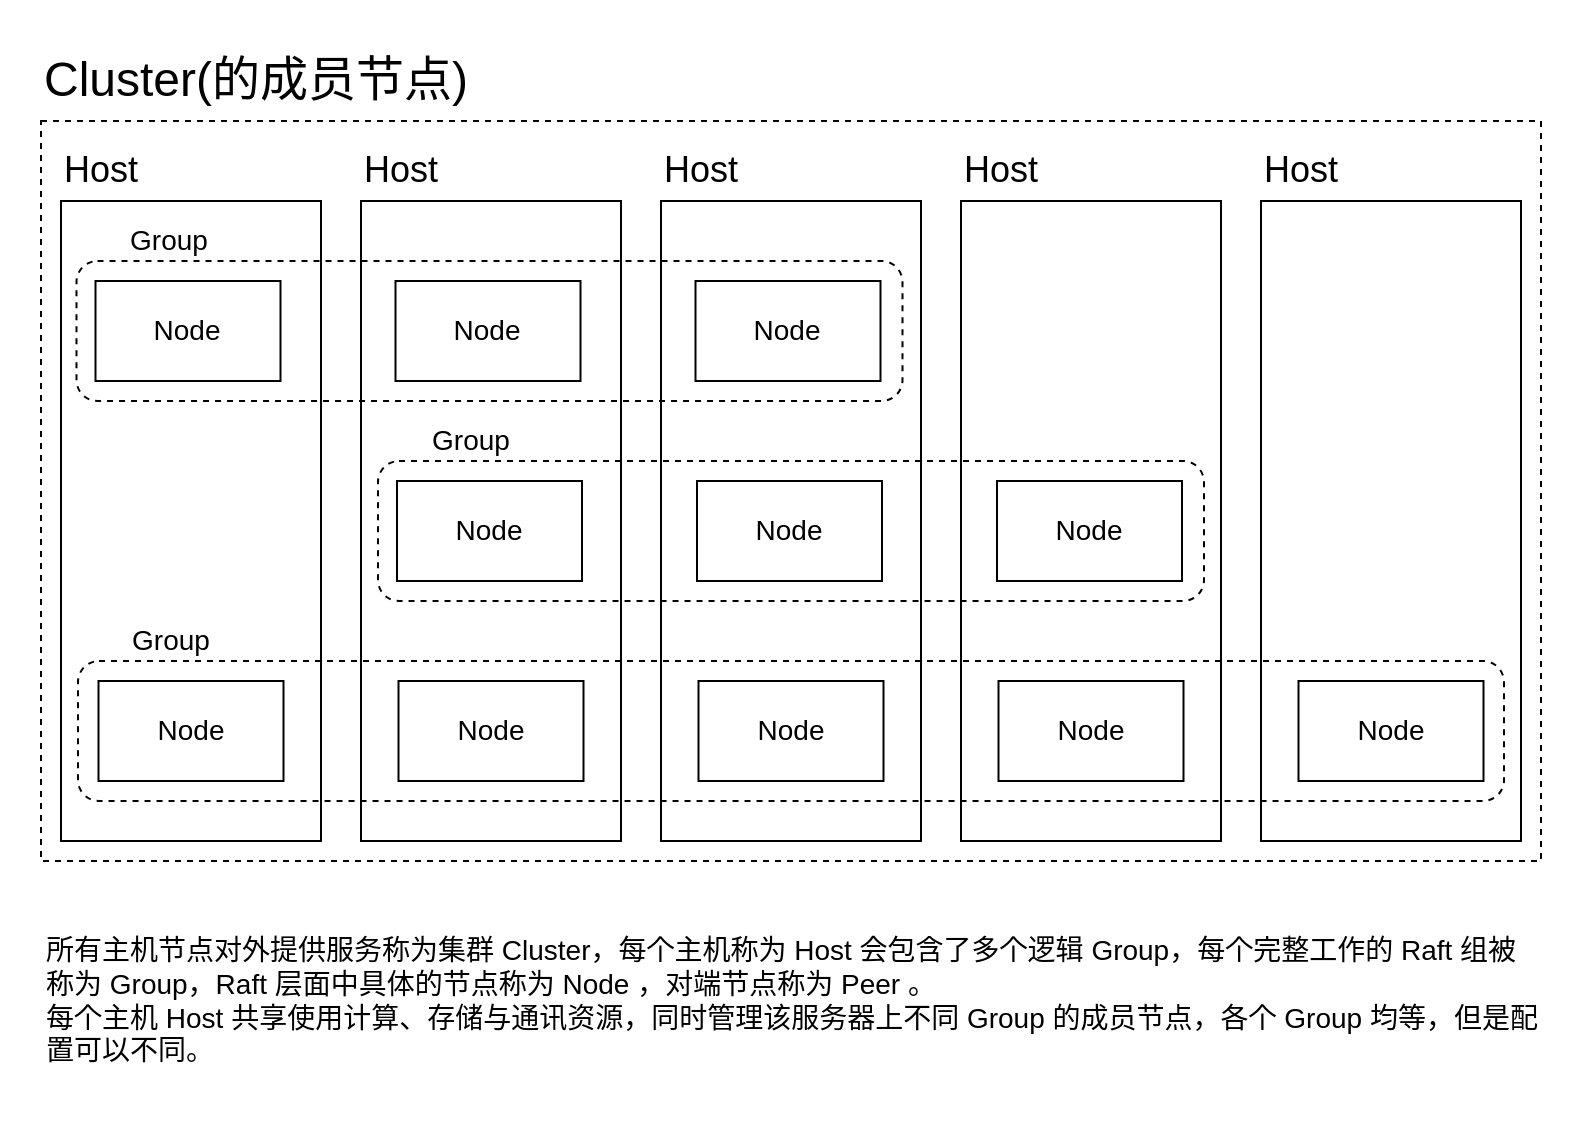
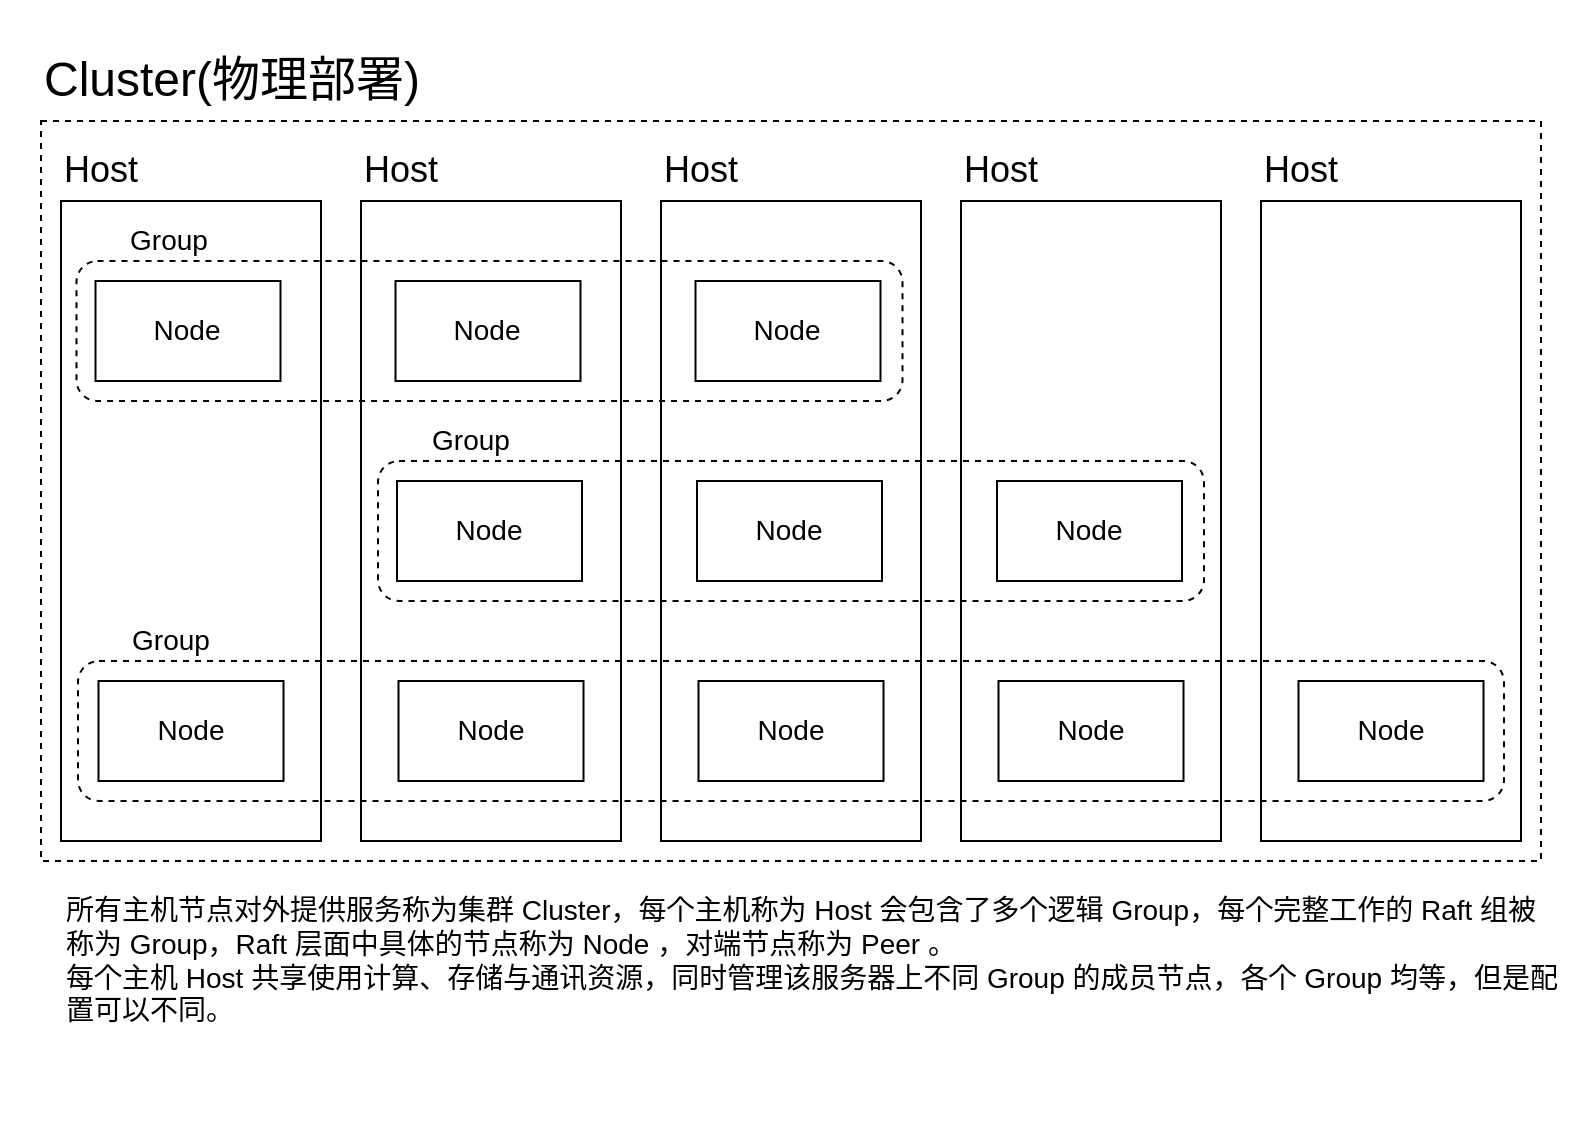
(162, 81) -> (150, 81)
(793, 1001) -> (813, 961)
